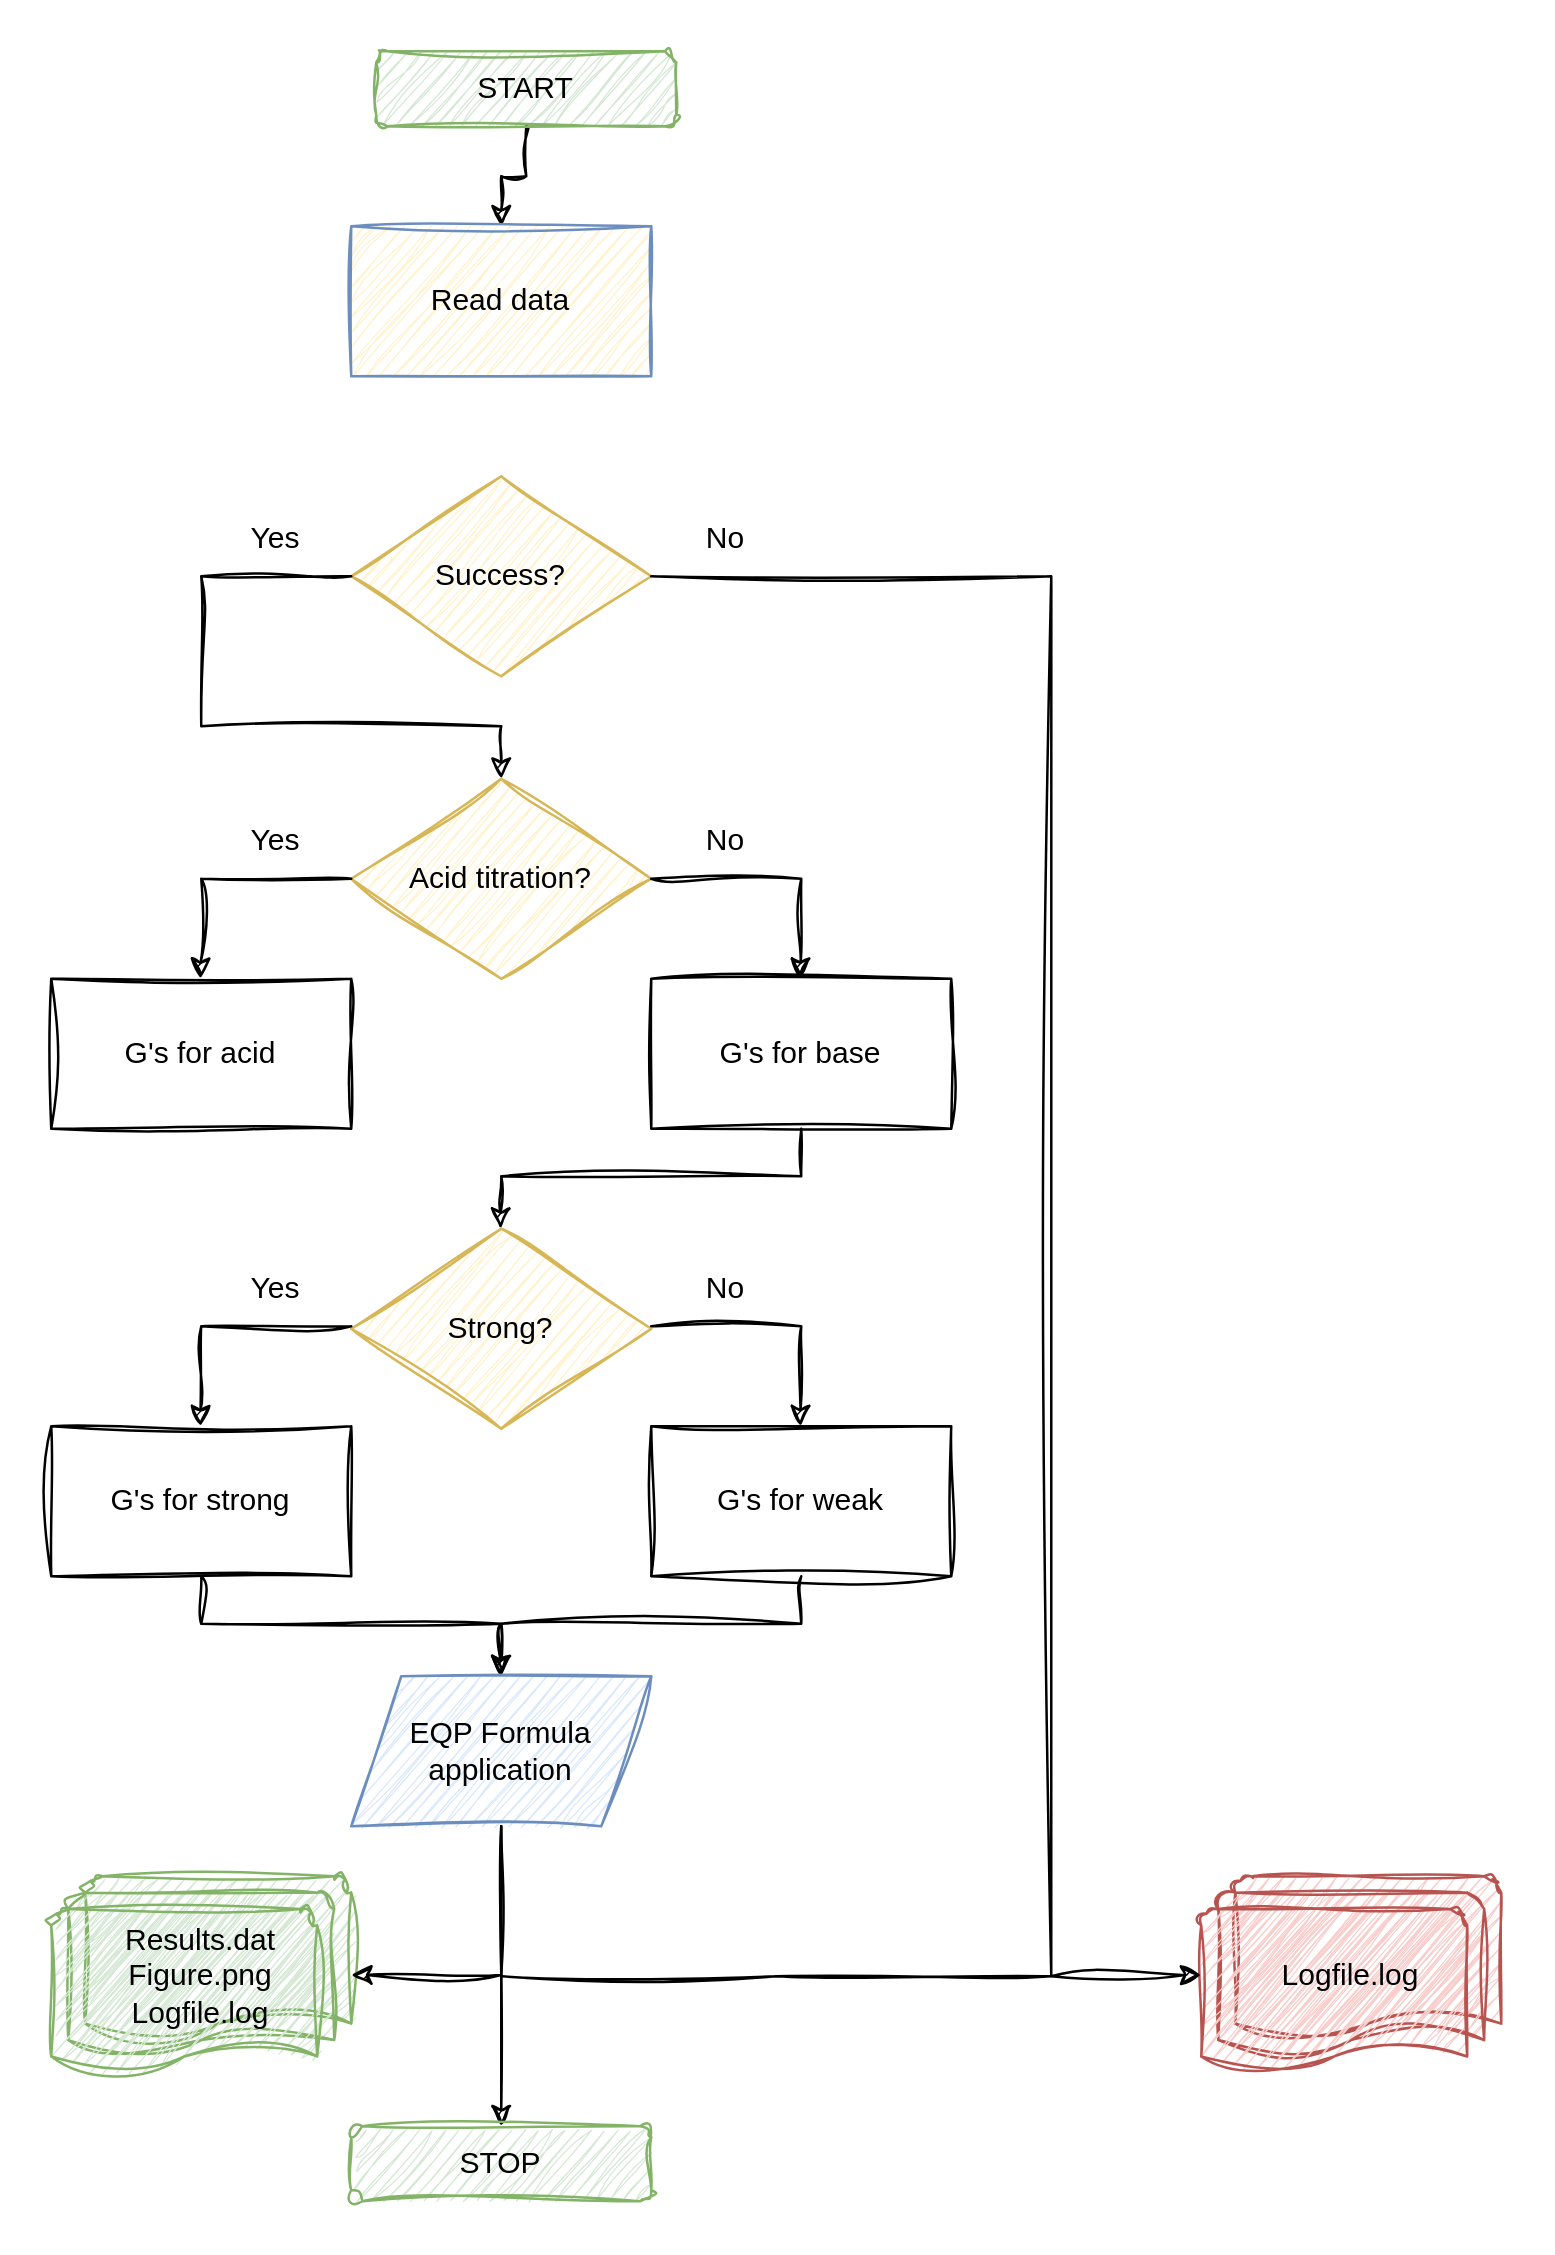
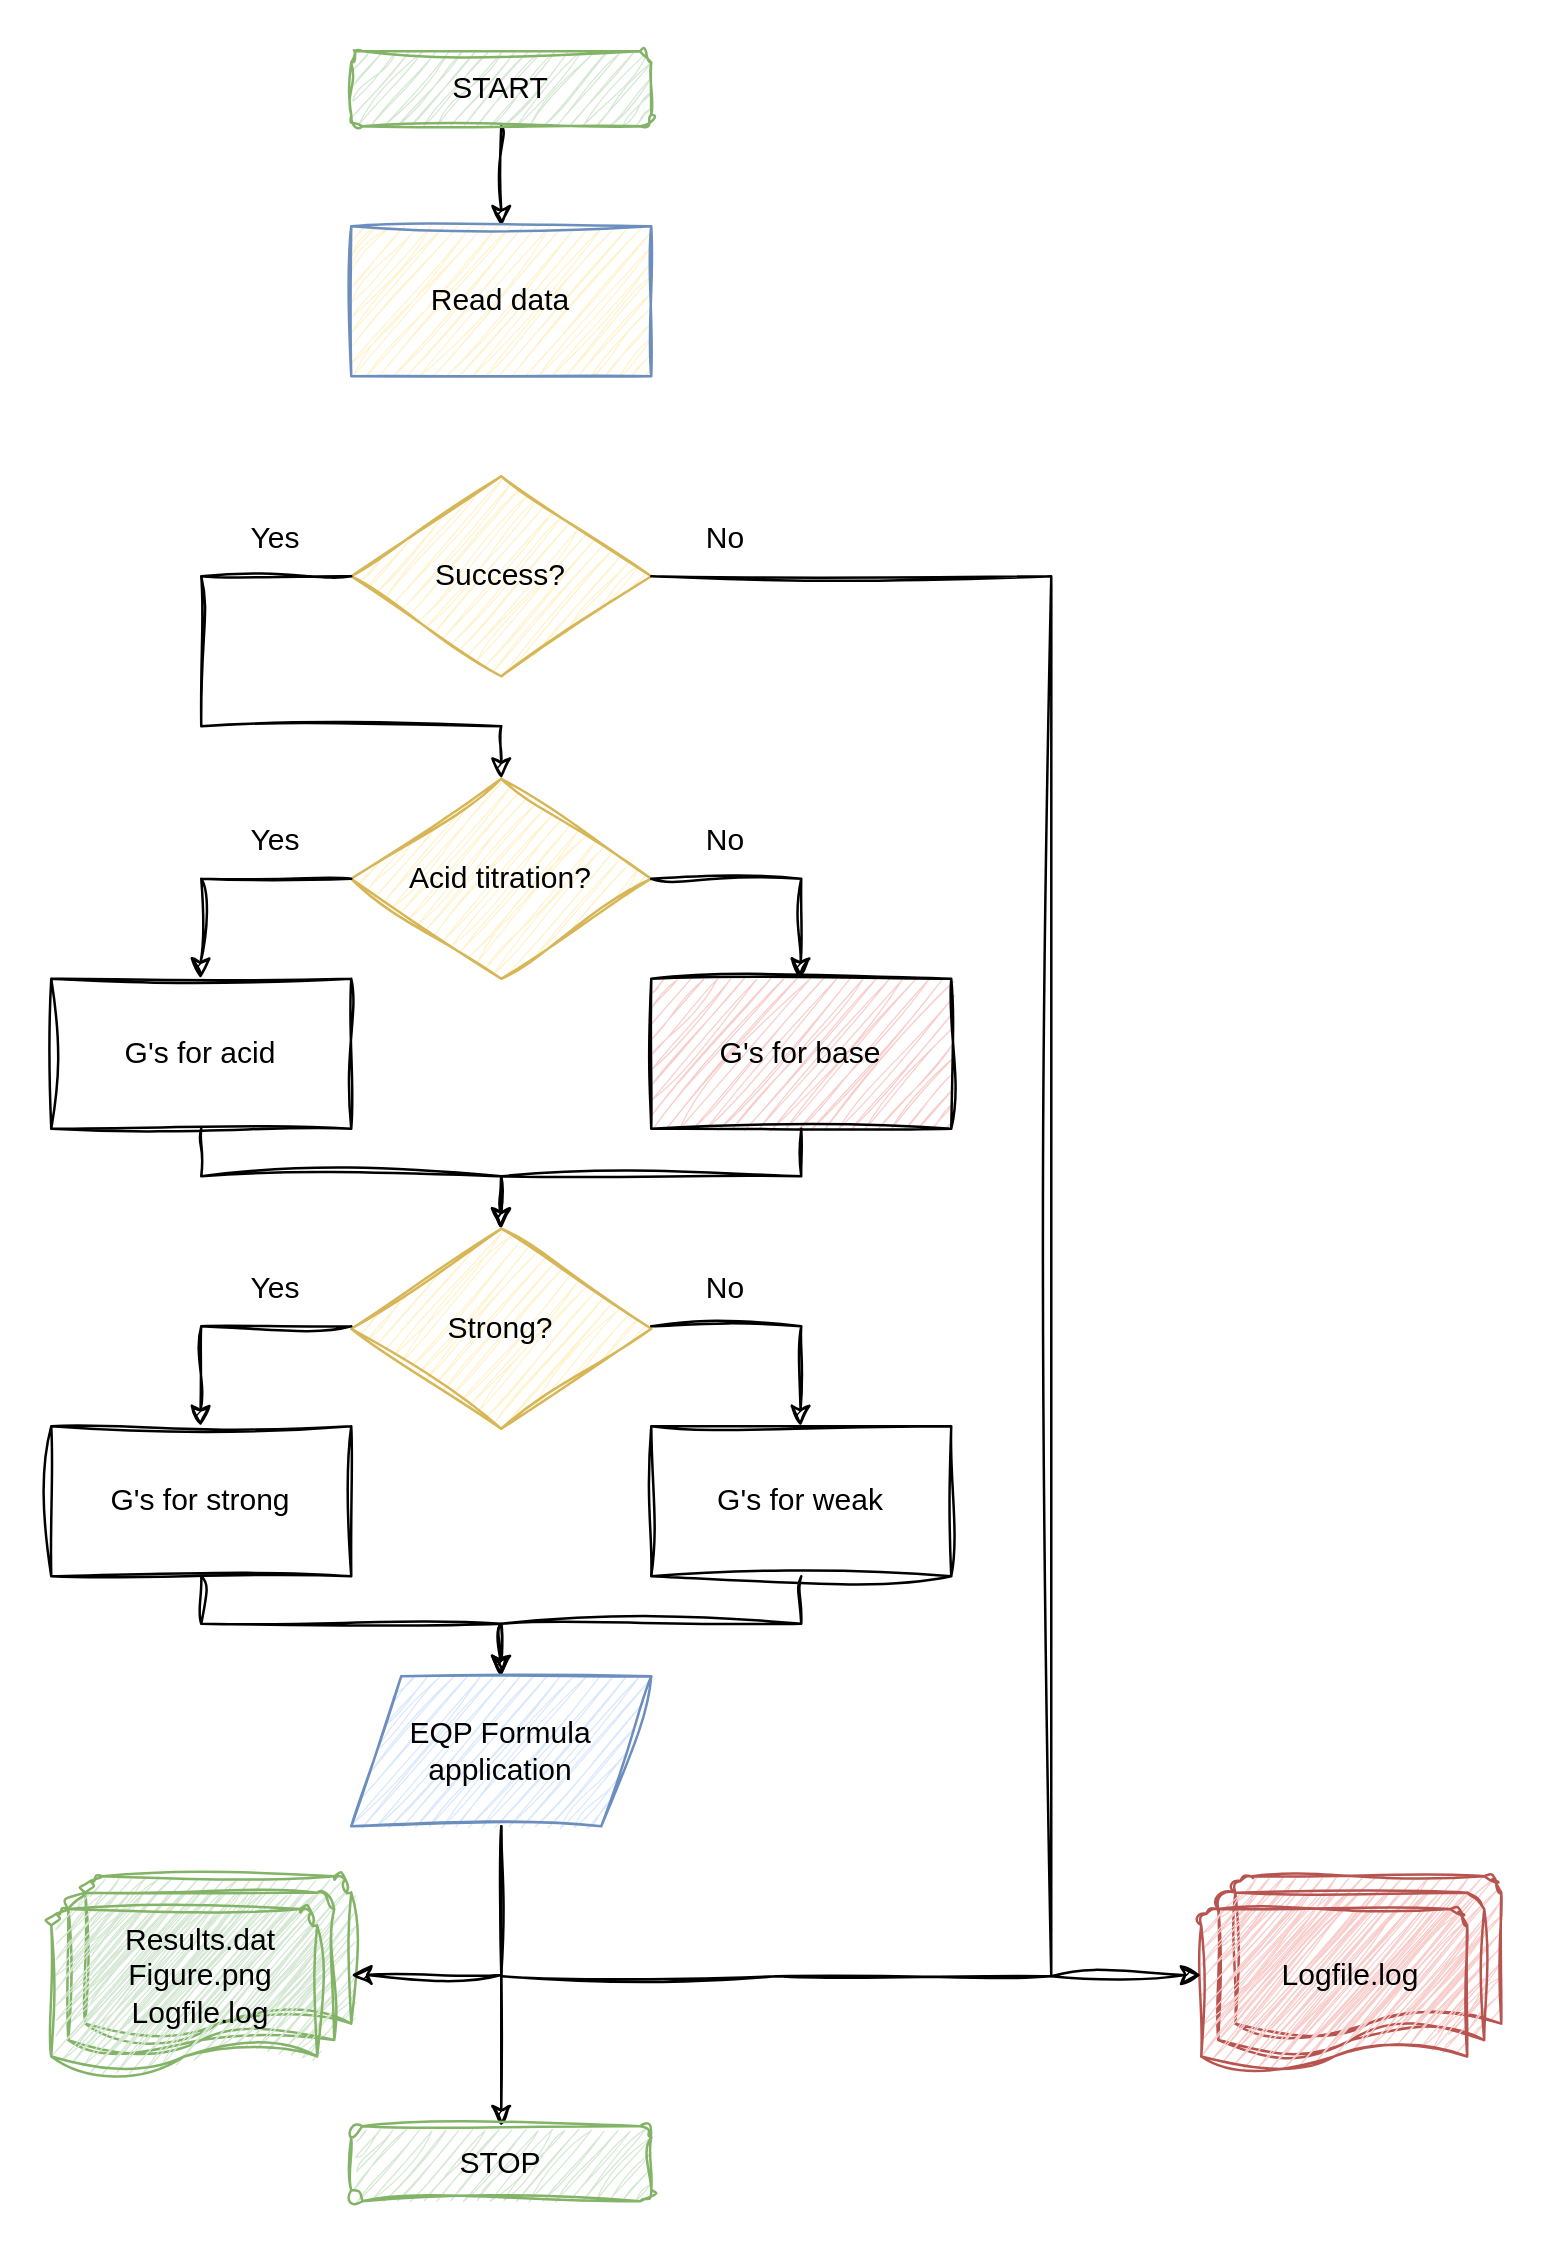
(526, 89) -> (501, 89)
(801, 1054) -> (801, 1054)
none -> (207, 1176)
